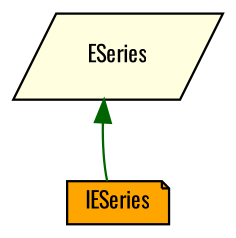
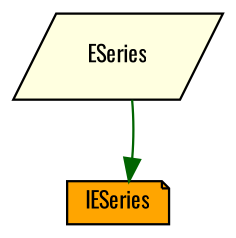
(104, 152) -> (133, 129)
